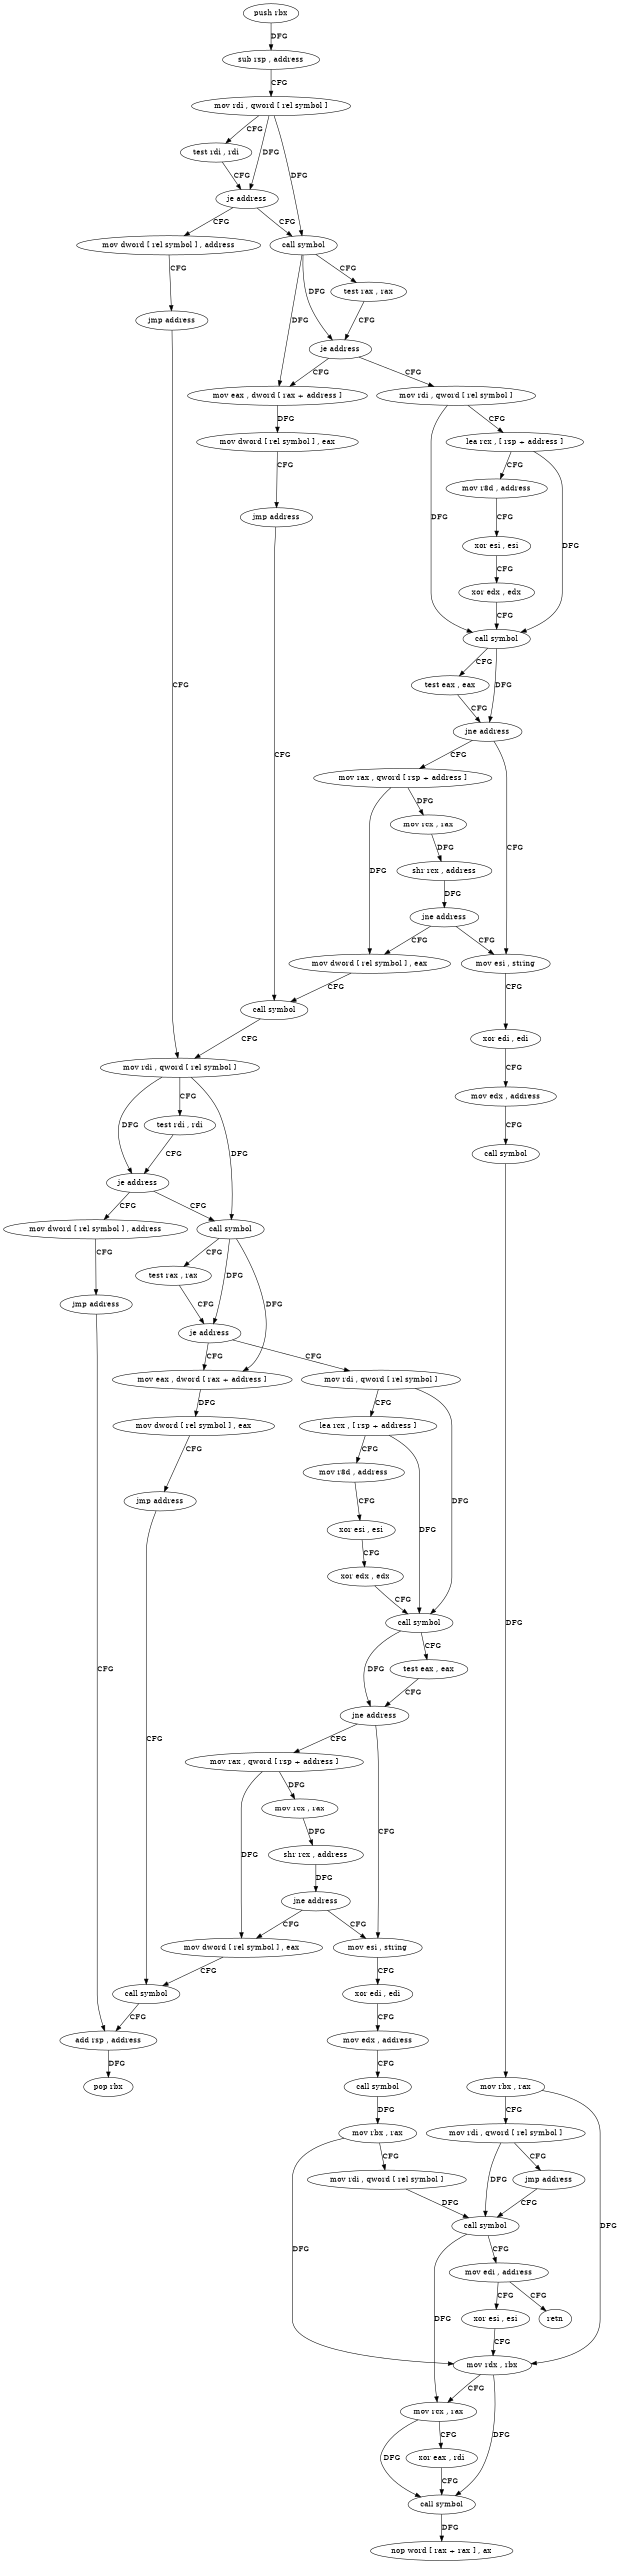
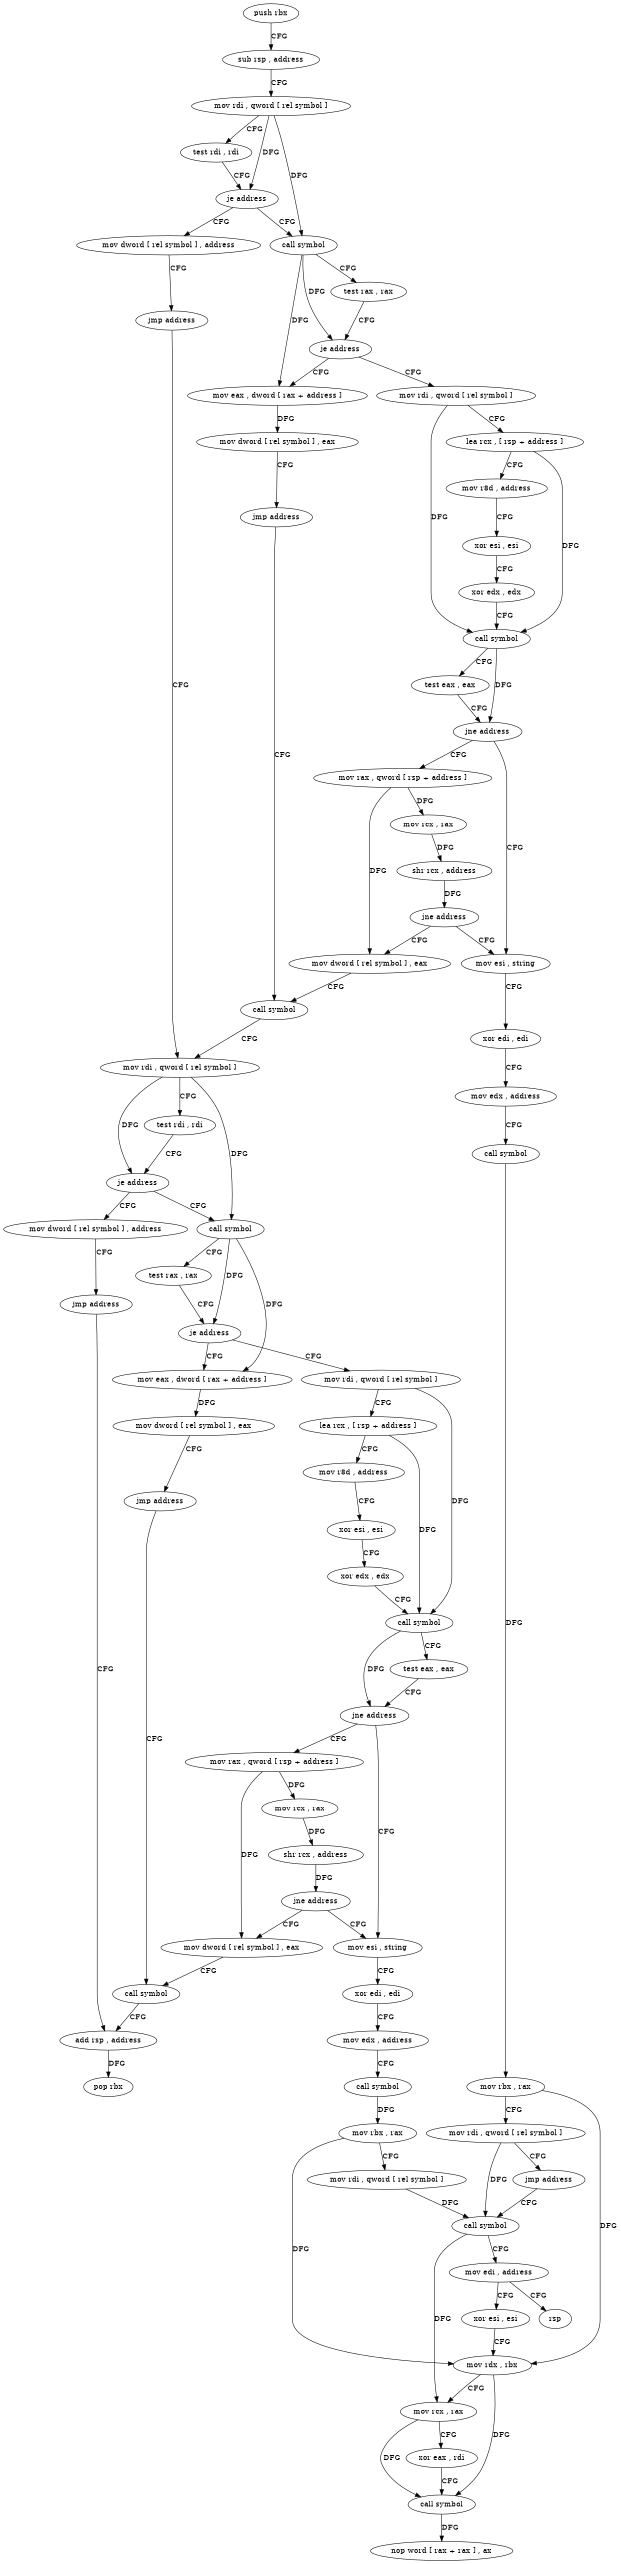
(280, 37) -> (280, 37)
(555, 2319) -> (555, 2319)
